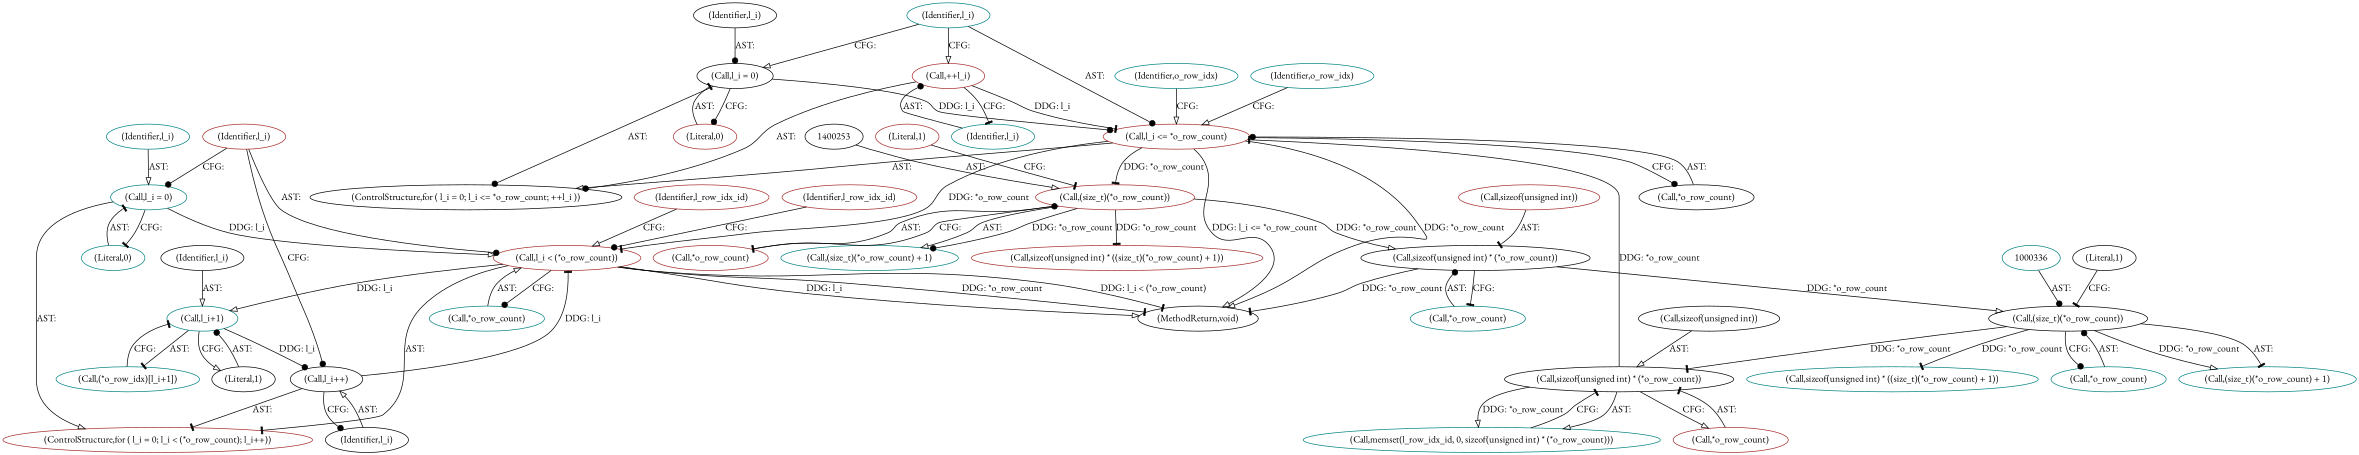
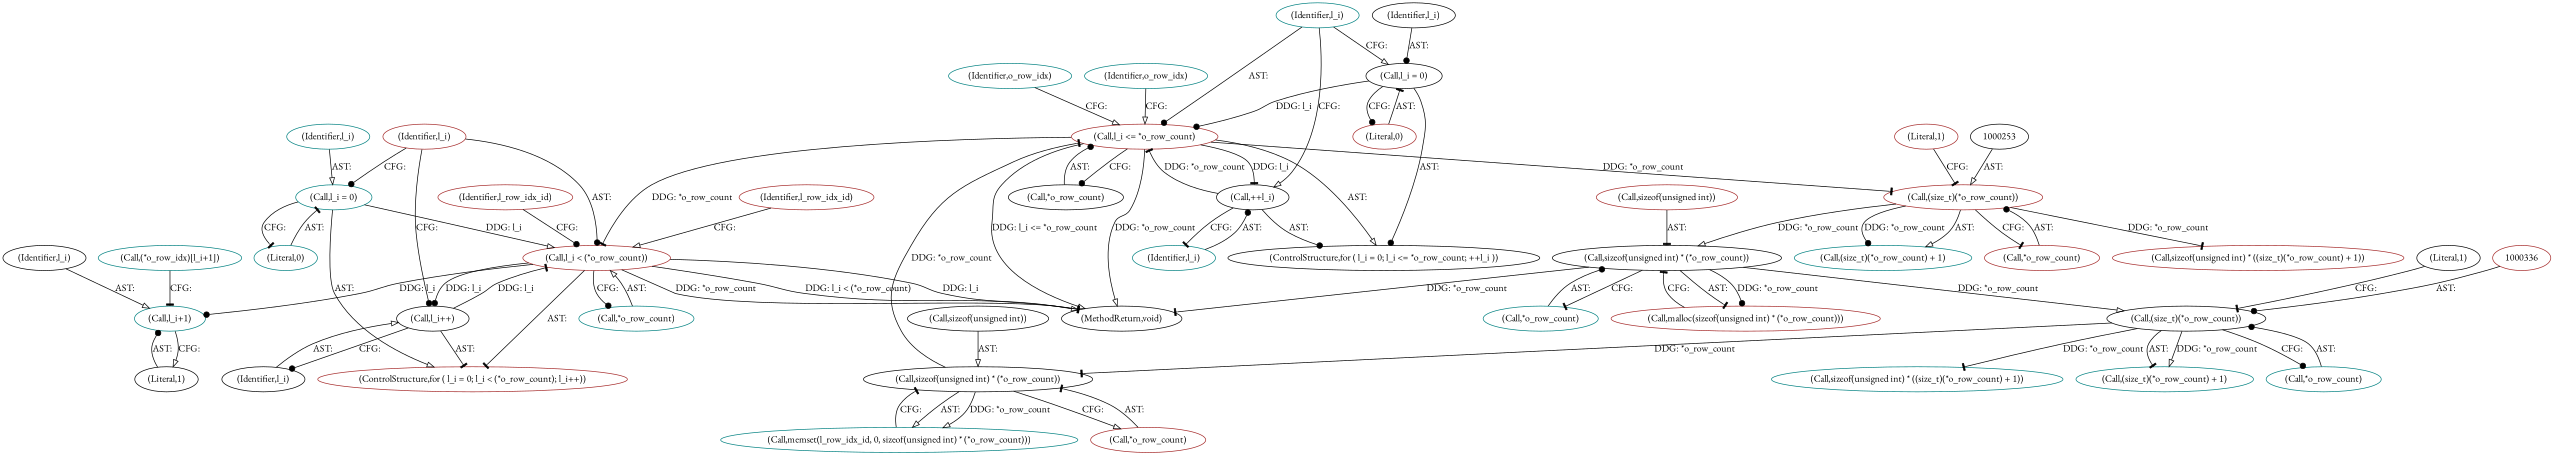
(948, 76) -> (1253, 197)
(1052, 106) -> (1205, 167)
(834, 137) -> (1999, 137)
none -> (1235, 154)
(2031, 258) -> (2522, 258)
(369, 281) -> (372, 291)
none -> (1746, 319)
(167, 347) -> none
(263, 347) -> (453, 278)
